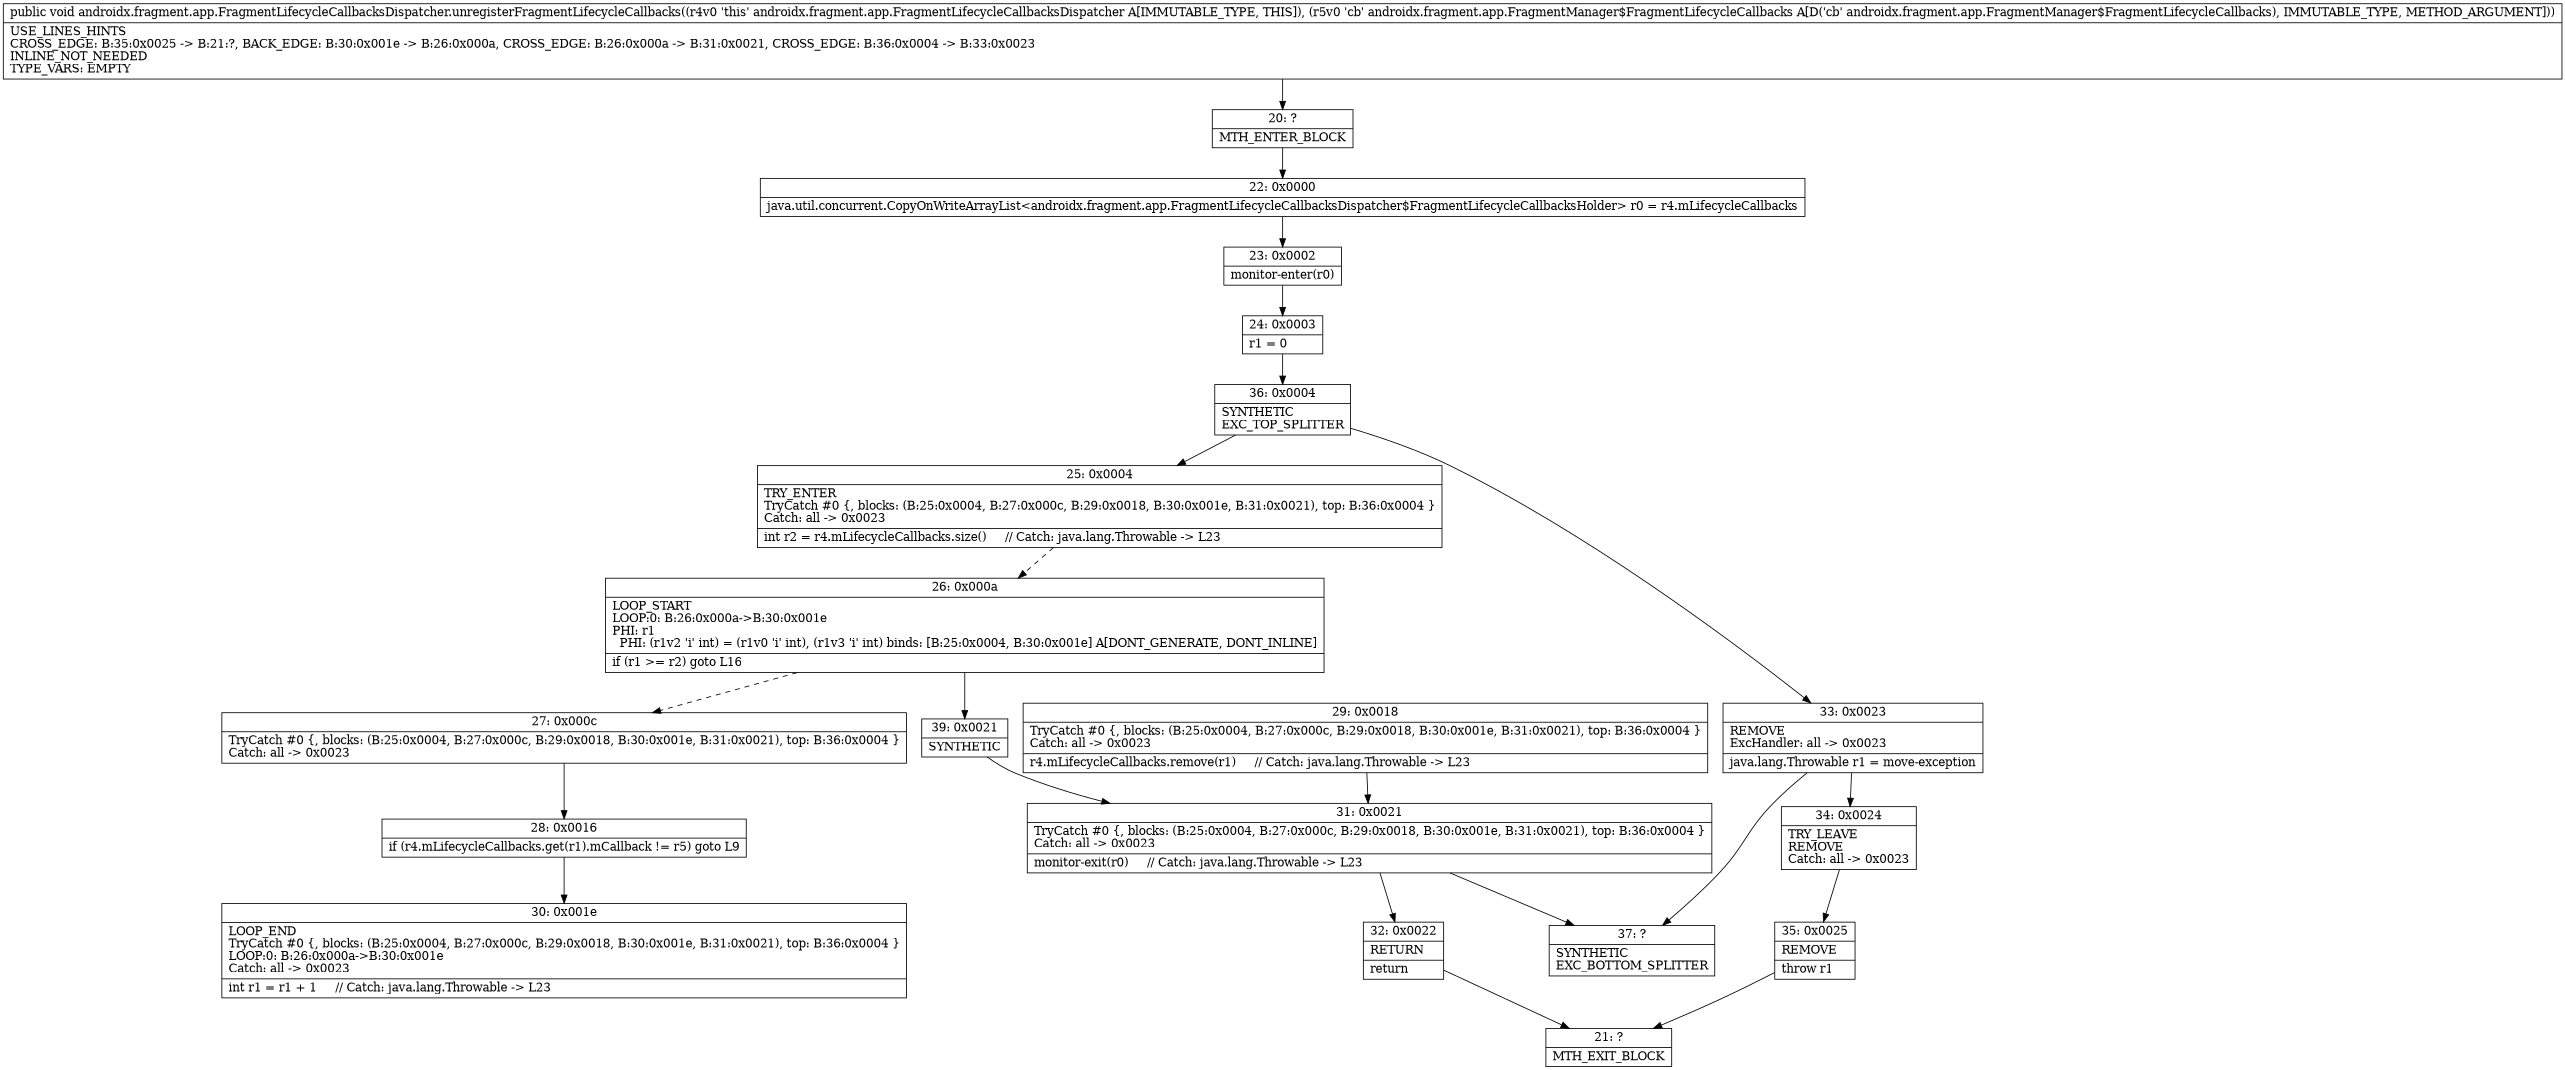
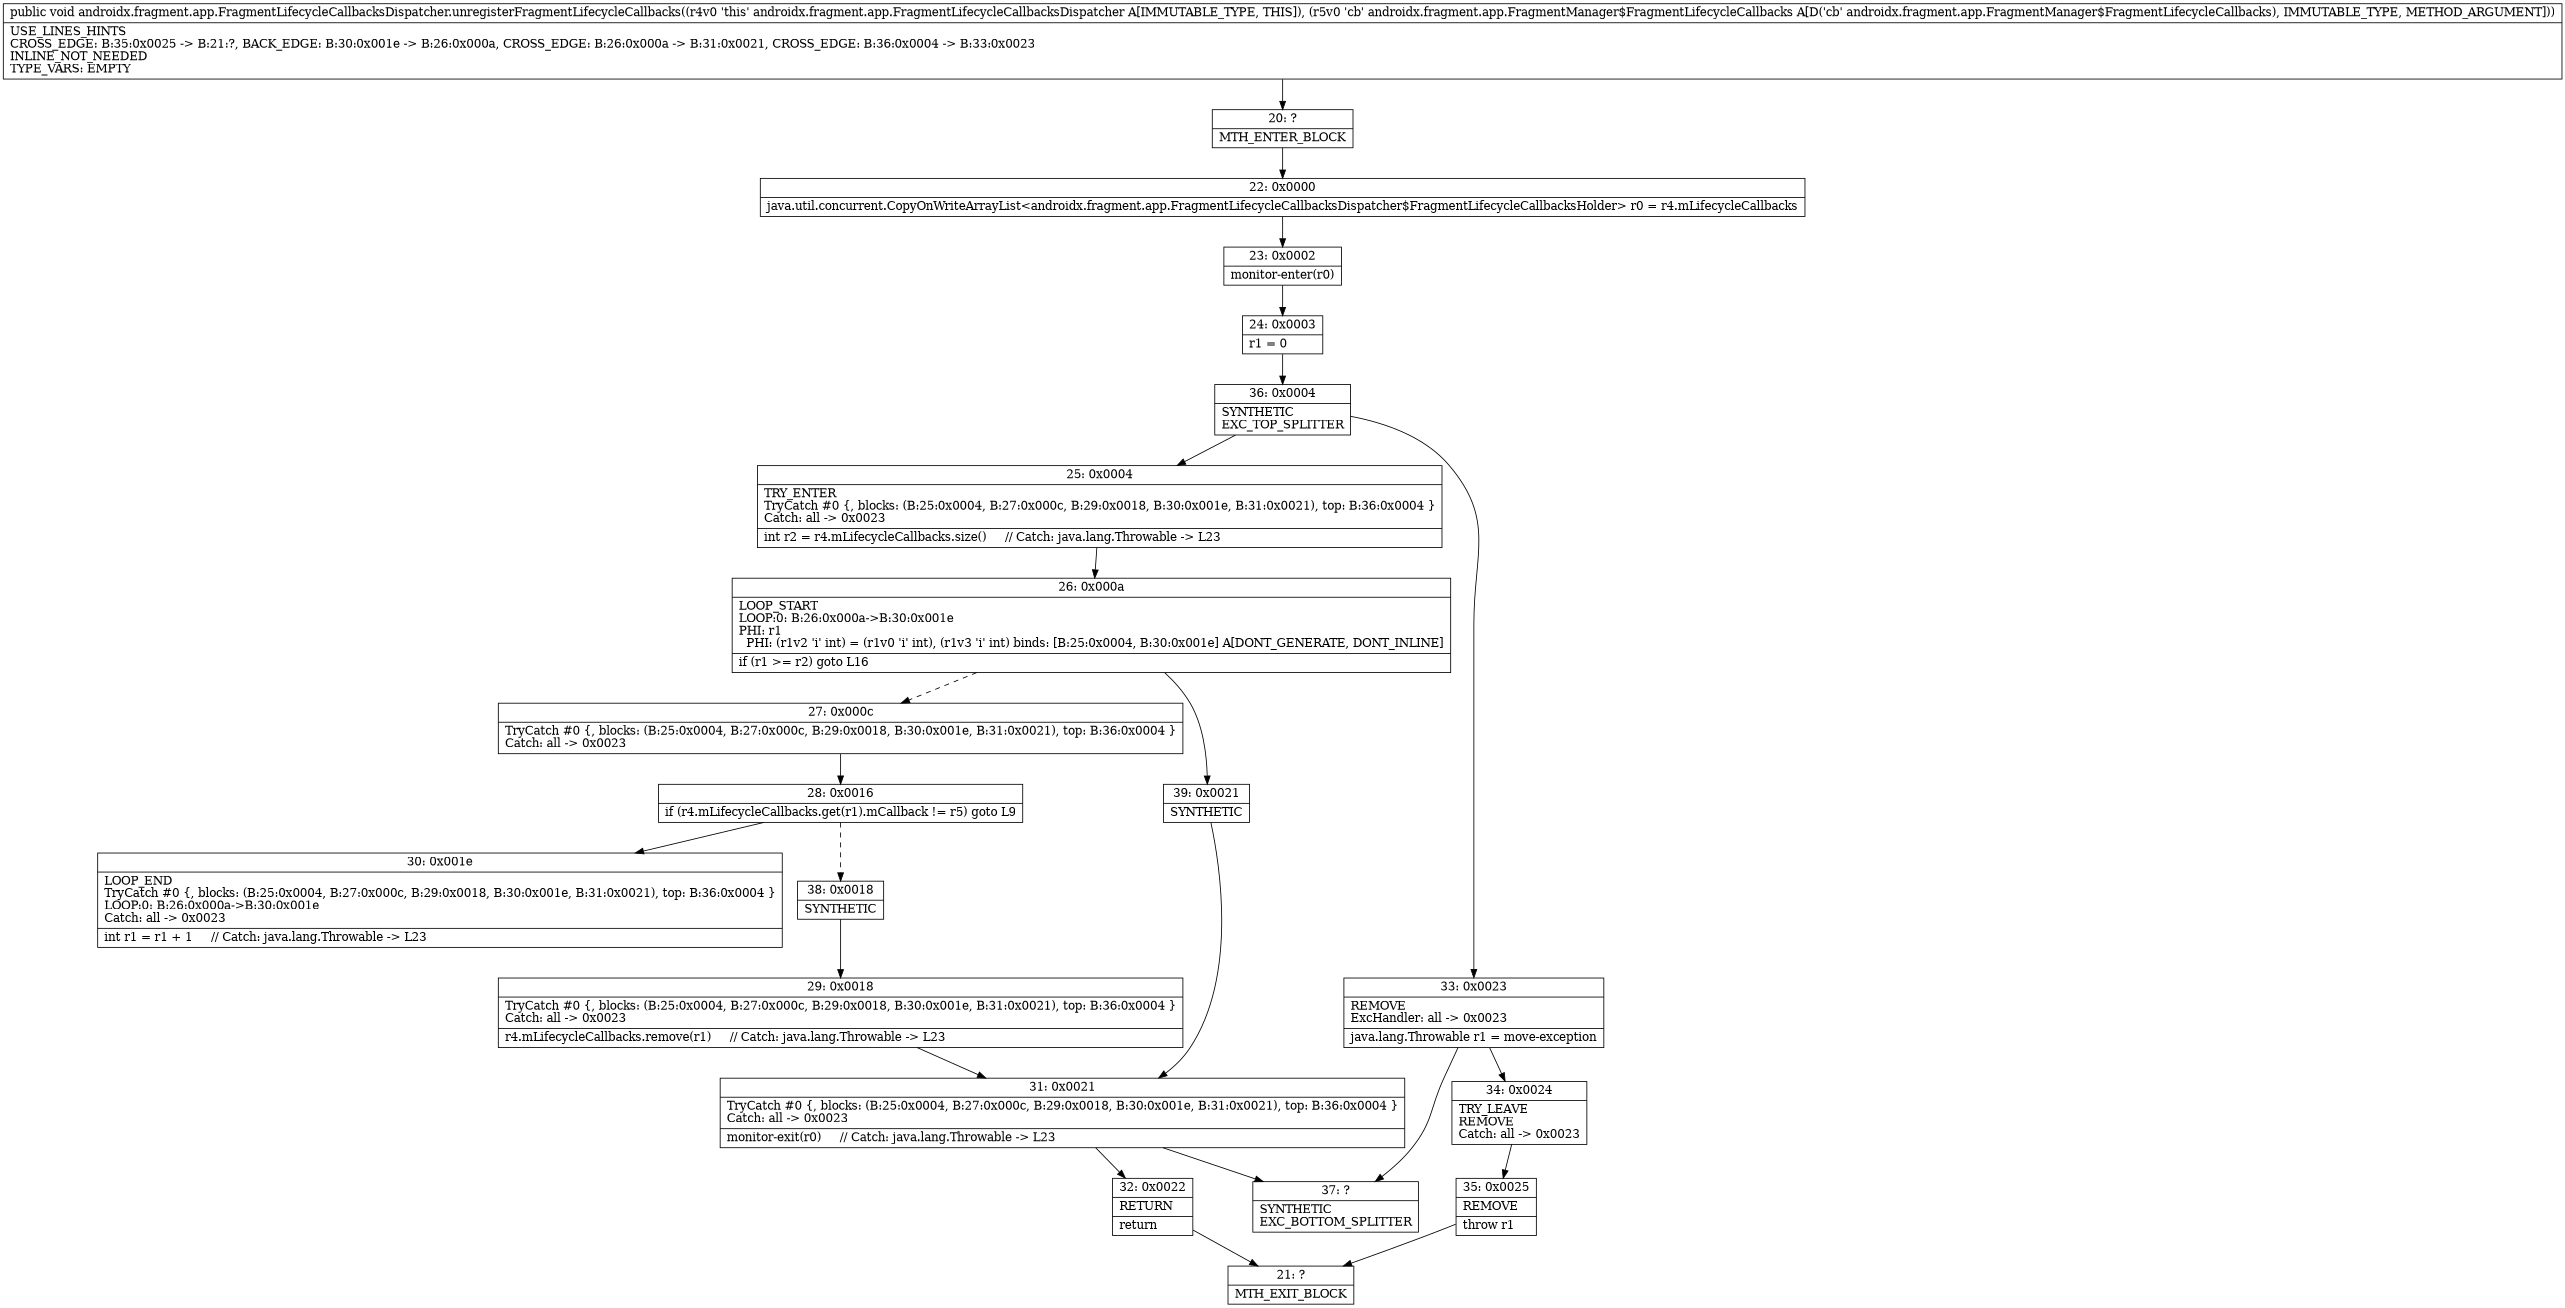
(1039, 560) -> (1096, 559)
none -> (841, 900)
